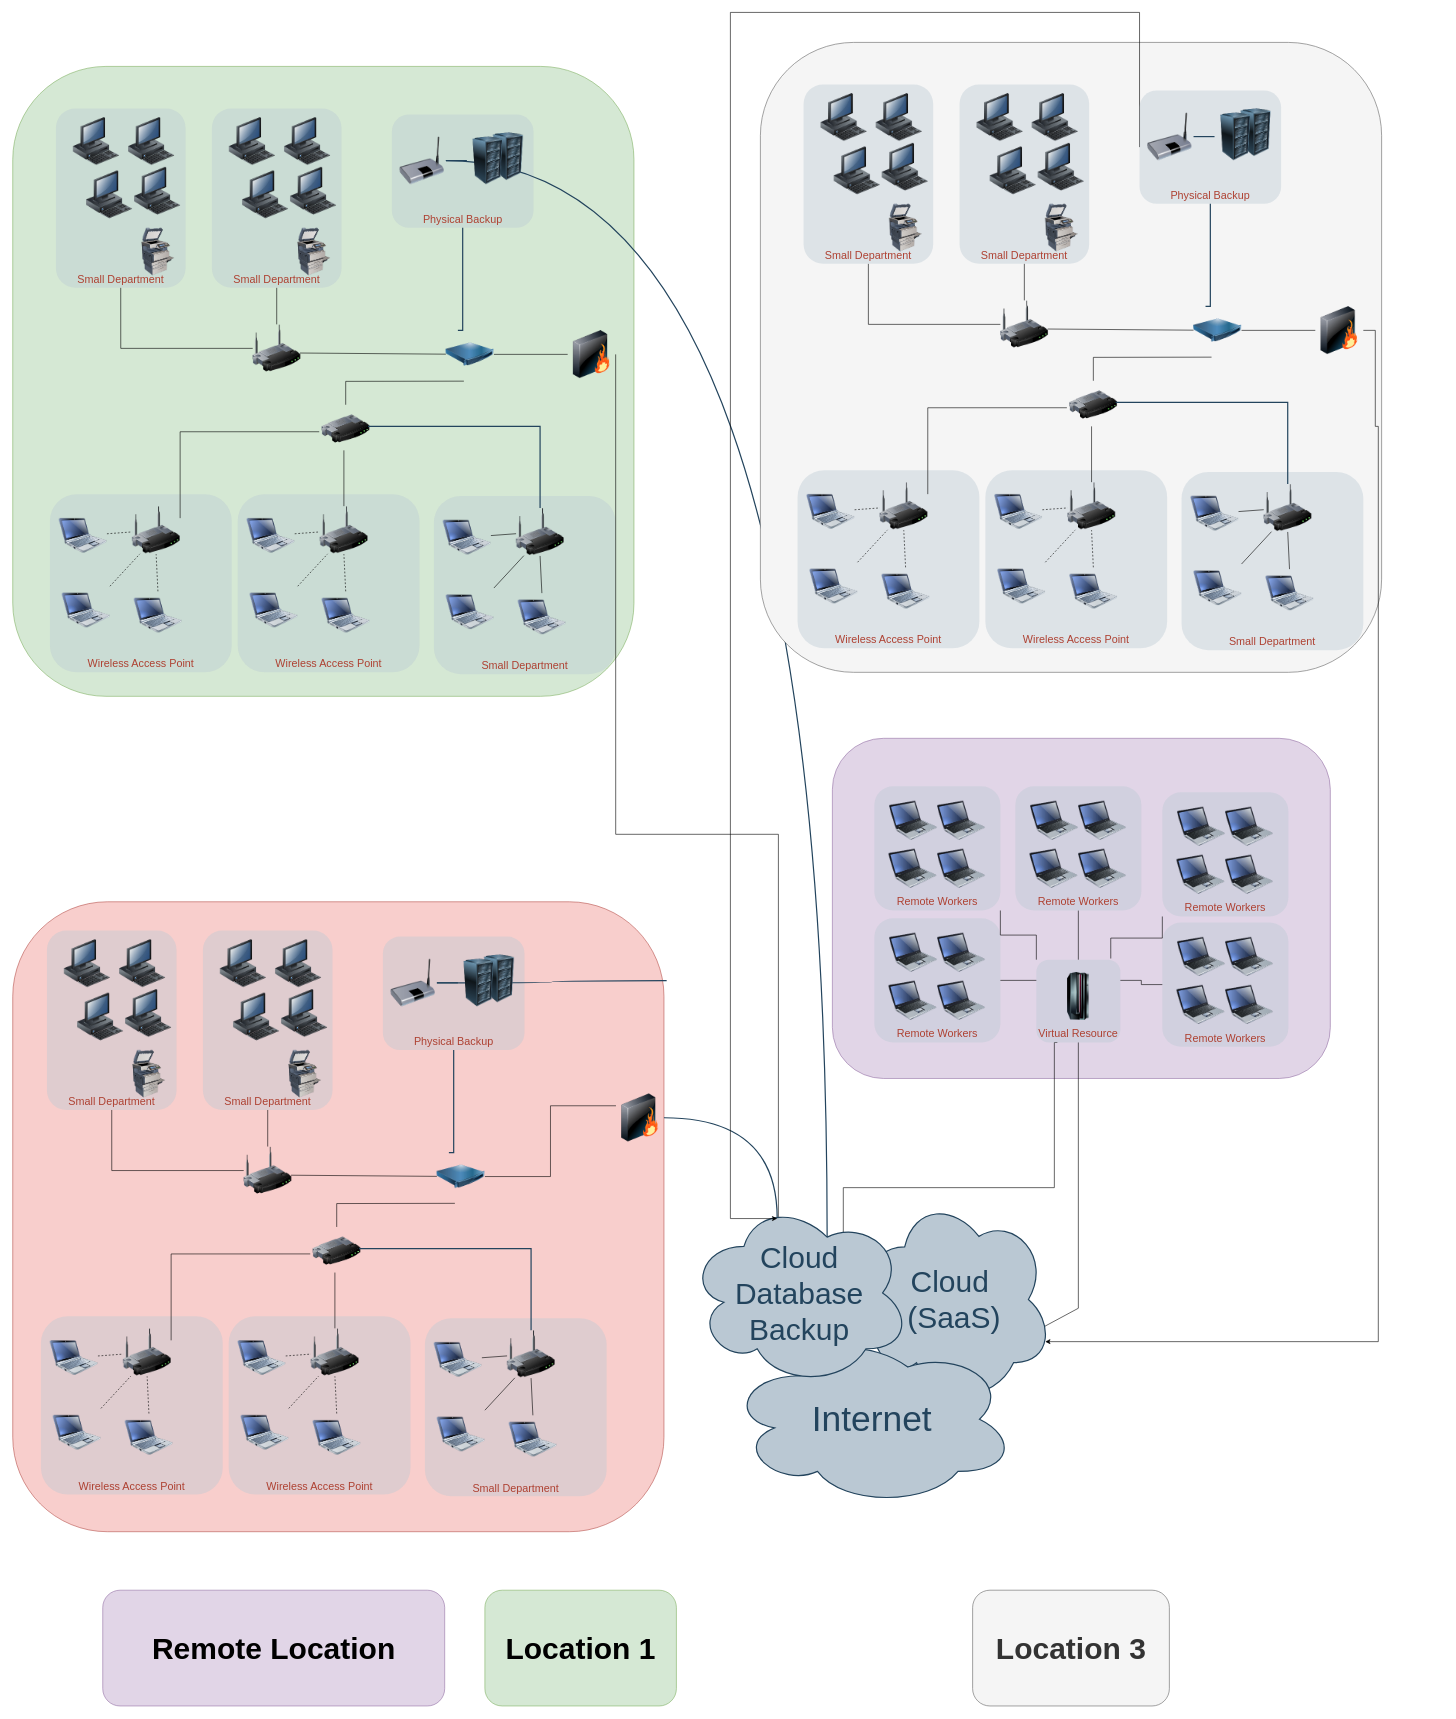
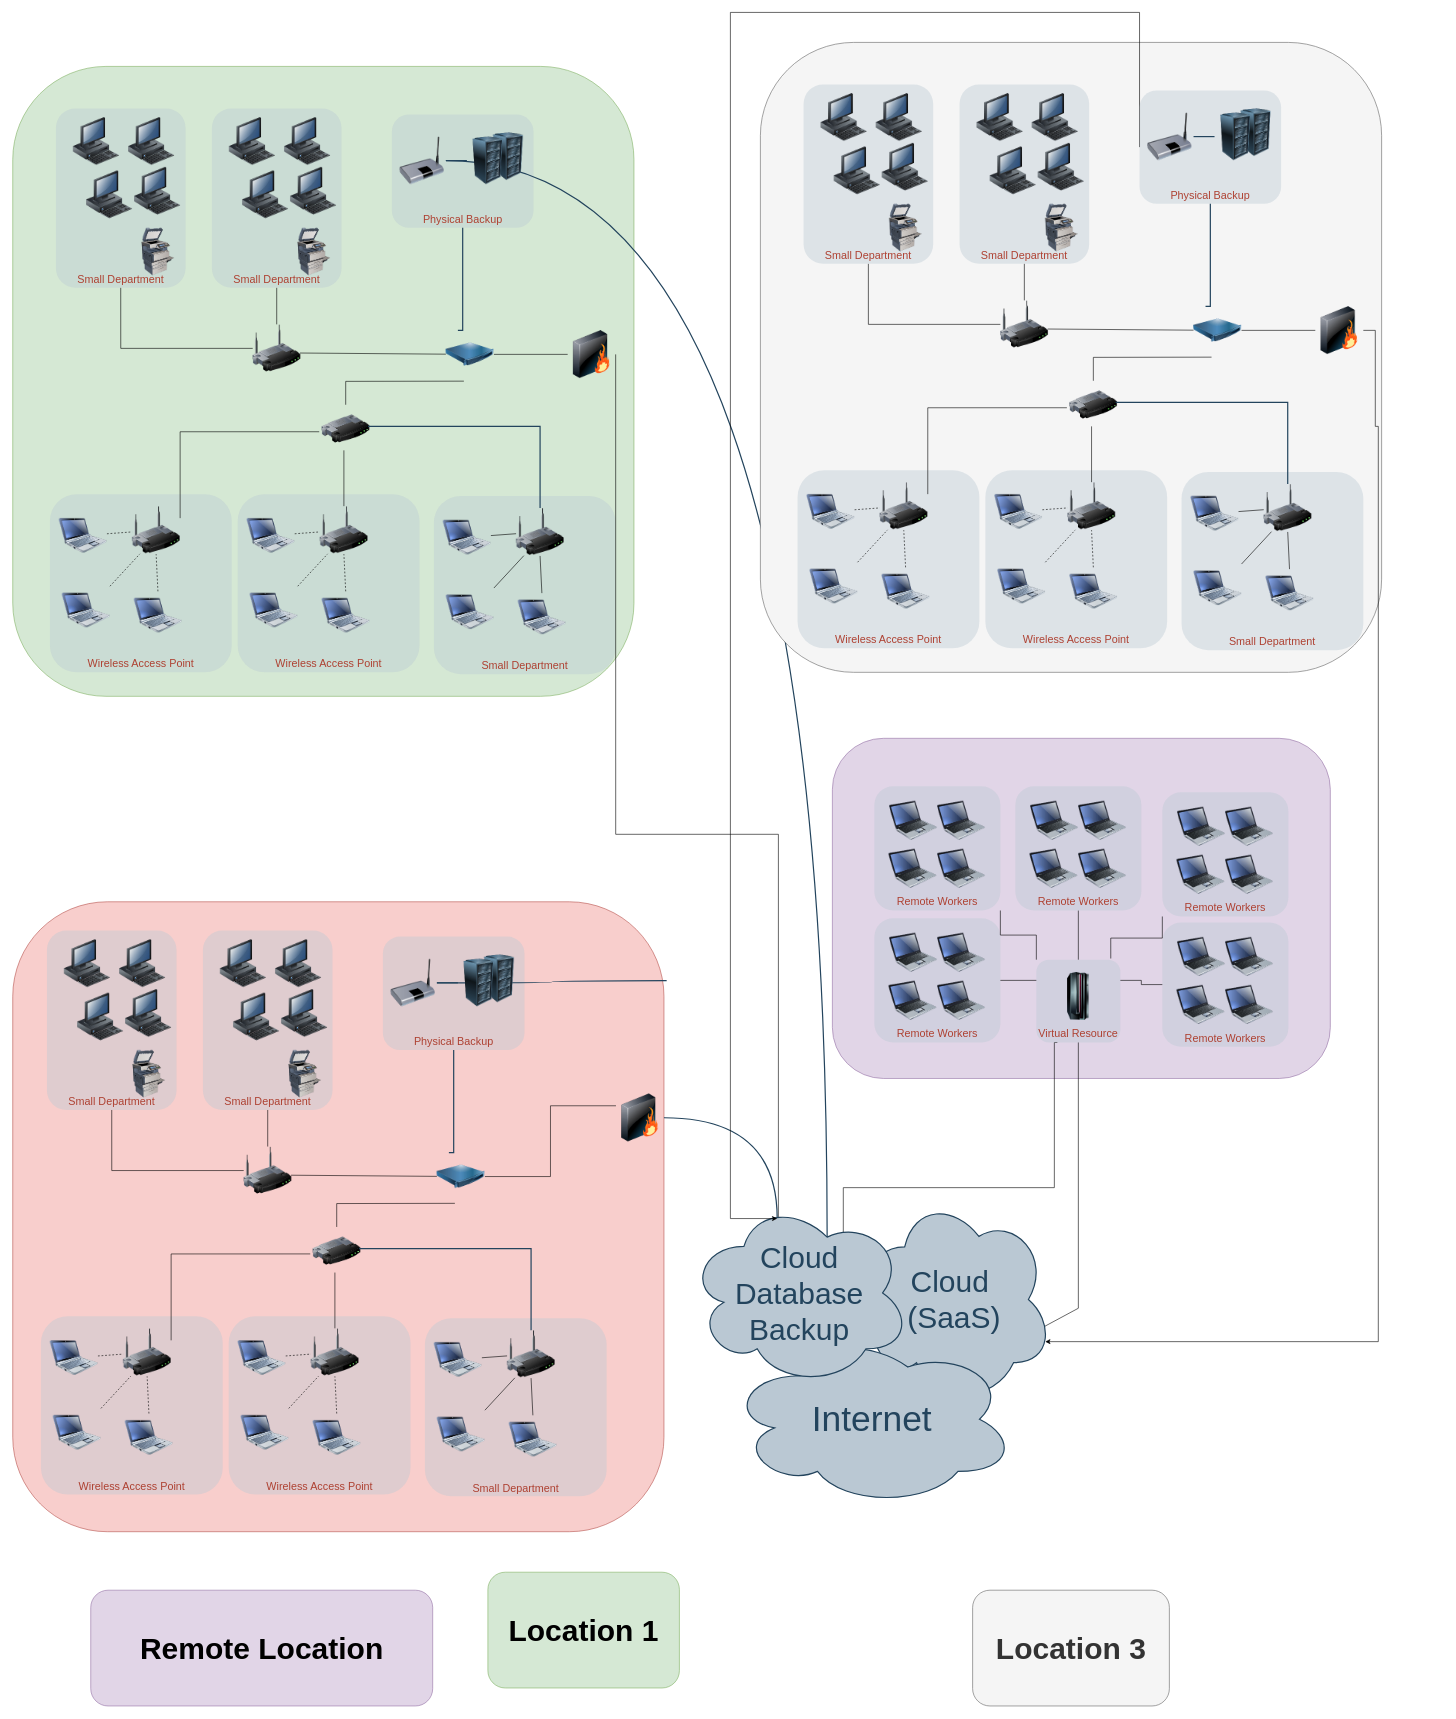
(274, 1648) -> (262, 1648)
(581, 1648) -> (584, 1630)
